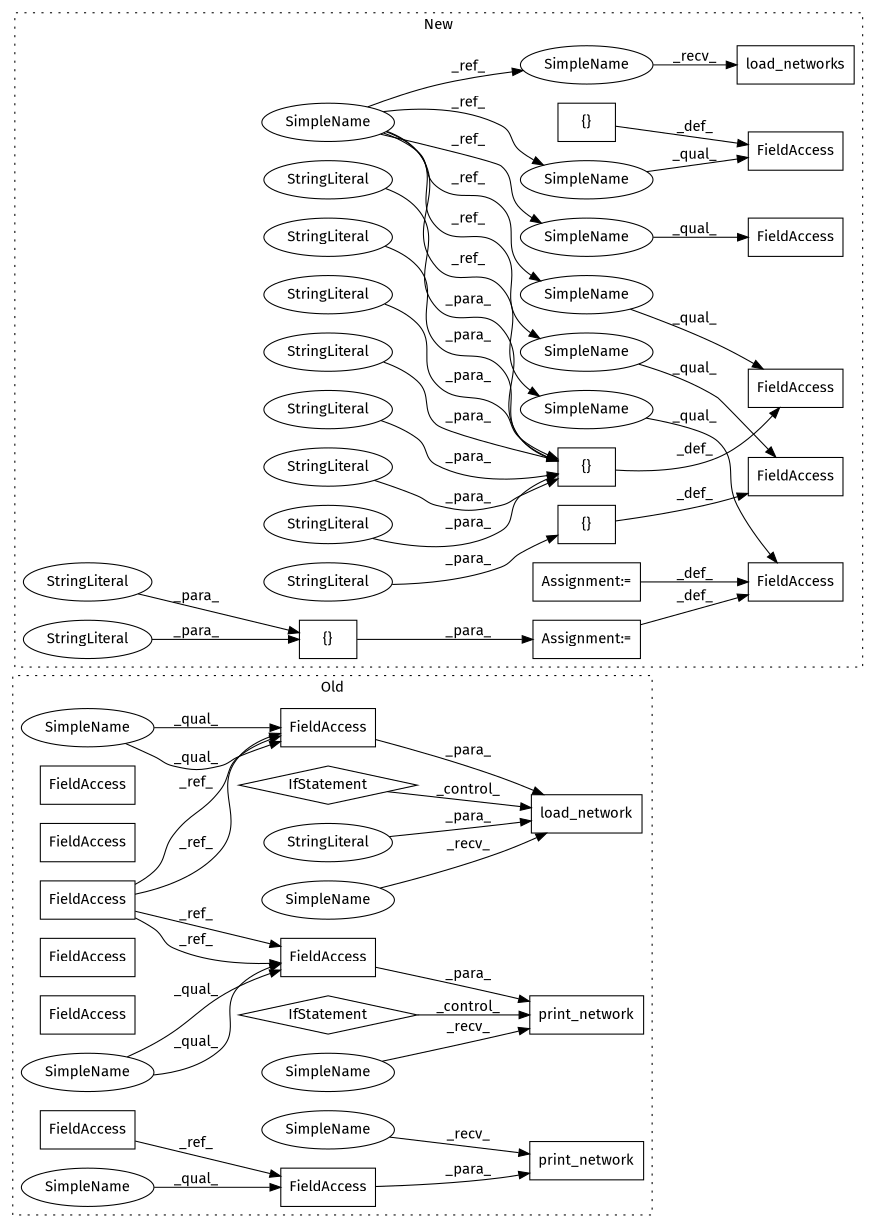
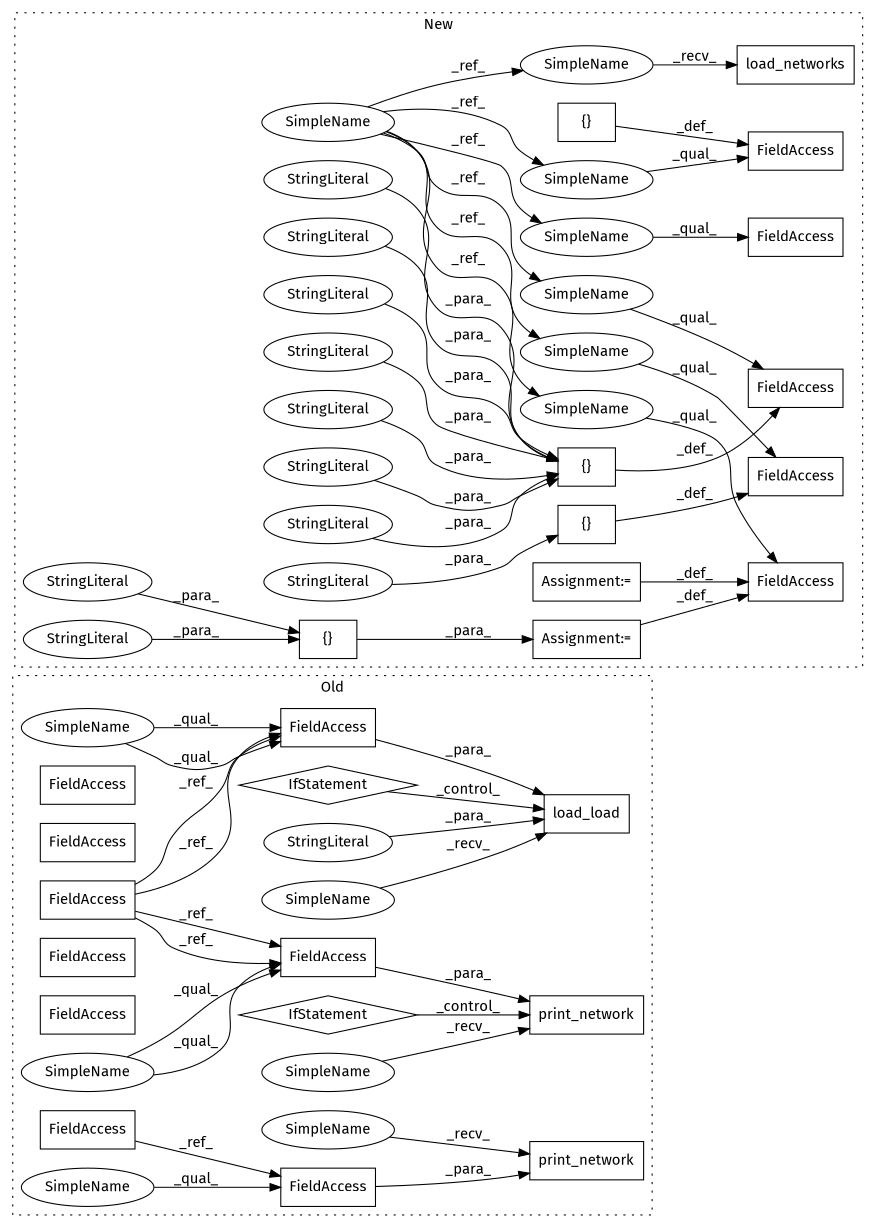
(587, 814) -> (587, 814)
